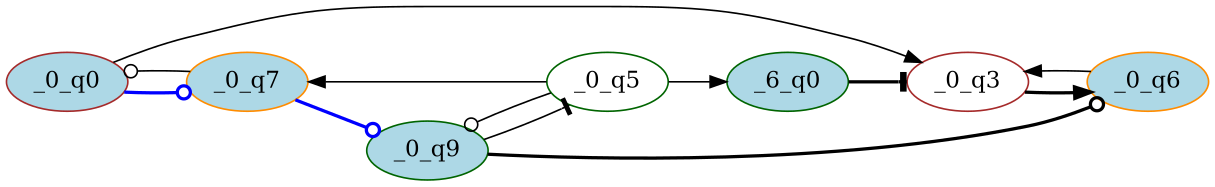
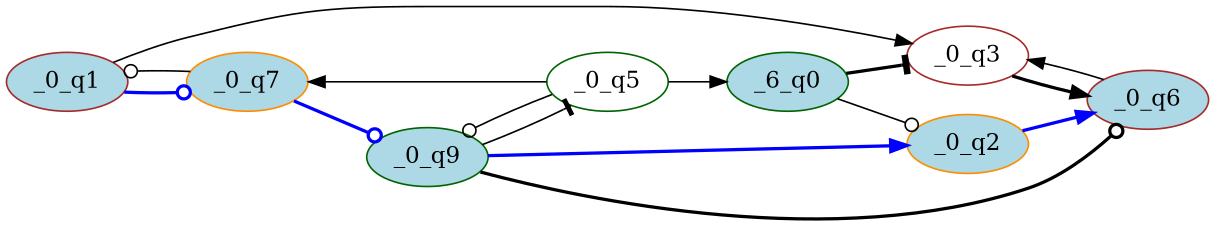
(67, 82) -> (67, 82)
(1148, 82) -> (1148, 100)
none -> (968, 144)
